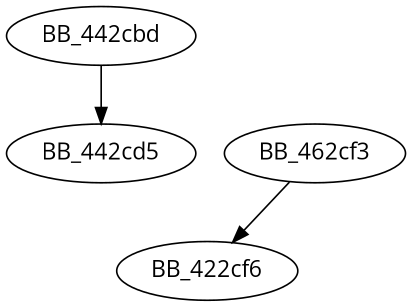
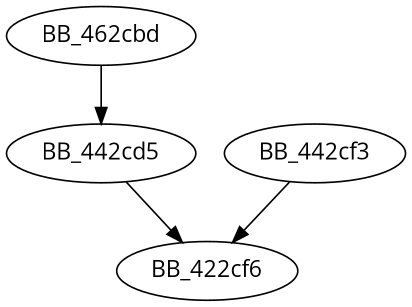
(101, 36) -> (101, 36)
(315, 153) -> (315, 153)
none -> (149, 206)
